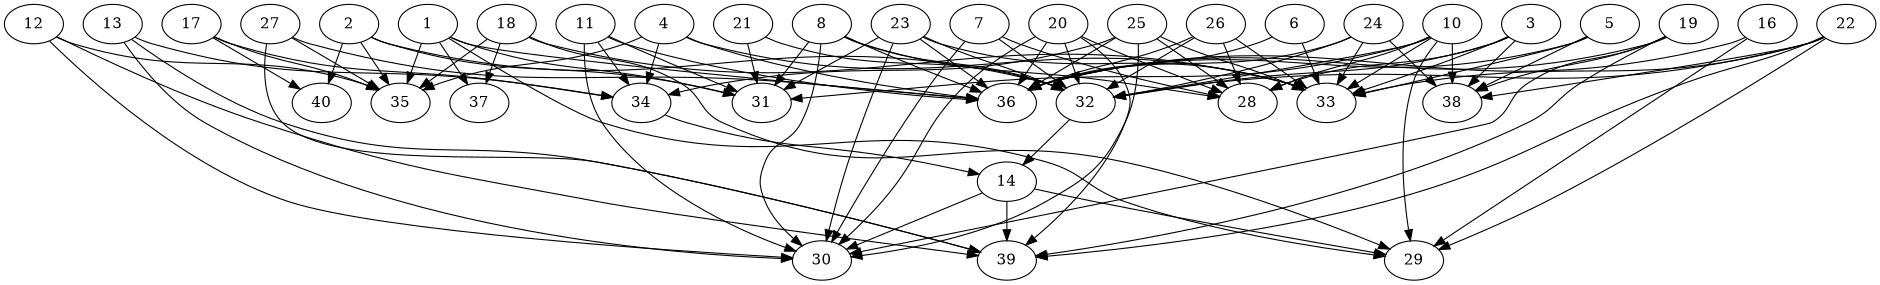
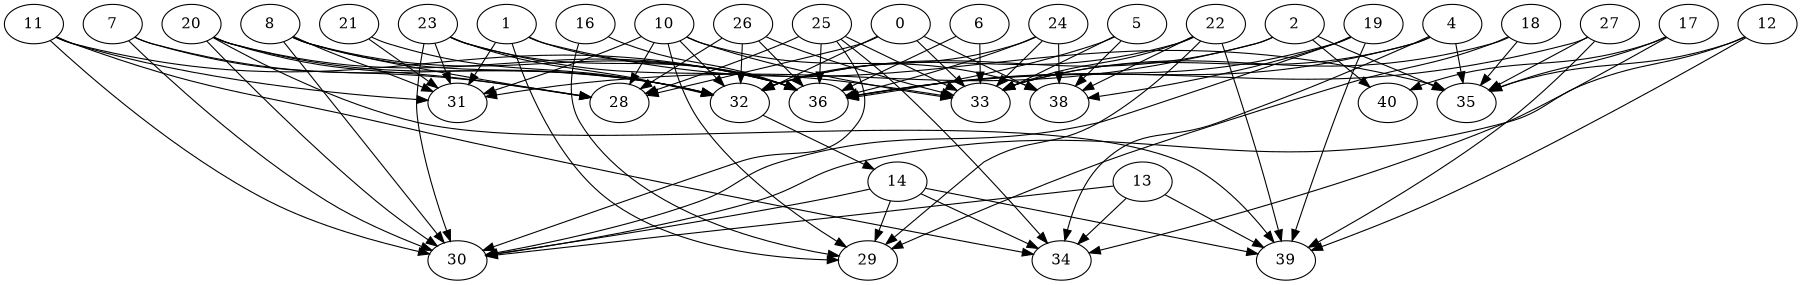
(1531, 24) -> (901, 24)
(479, 103) -> none
(816, 147) -> (977, 220)
